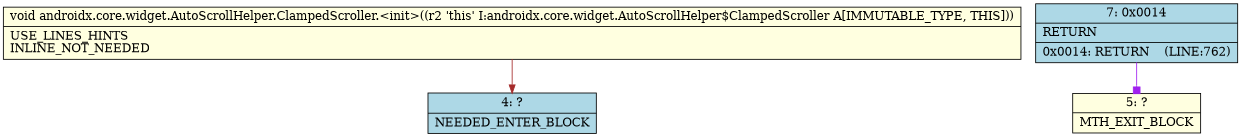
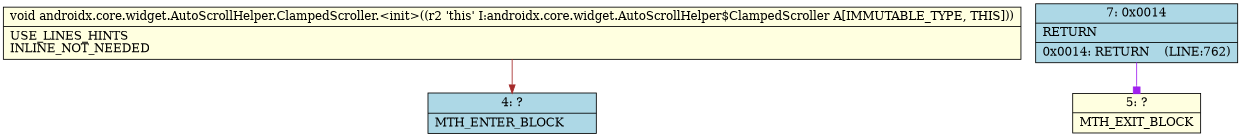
(512, 123) -> (500, 123)
